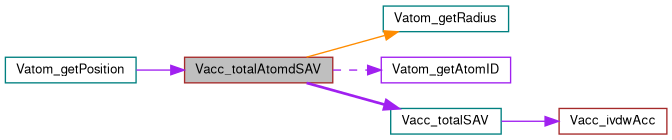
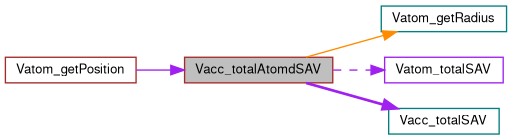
(71, 70) -> (71, 70)
(446, 70) -> (444, 70)
(613, 121) -> none
